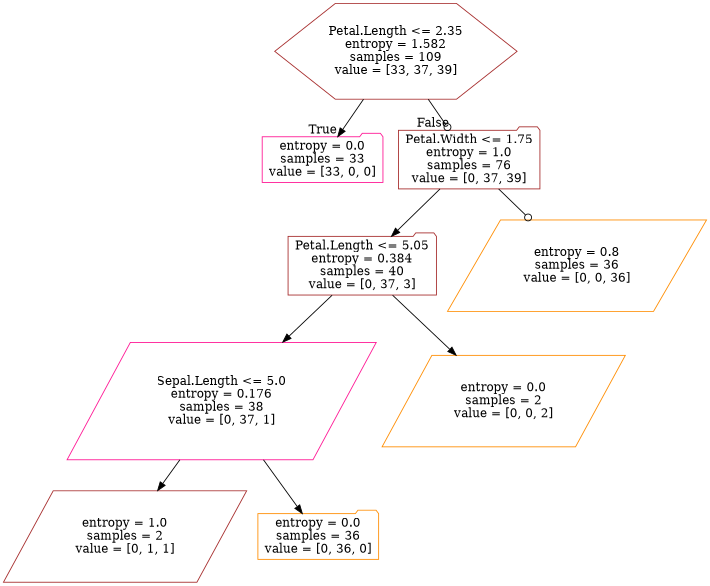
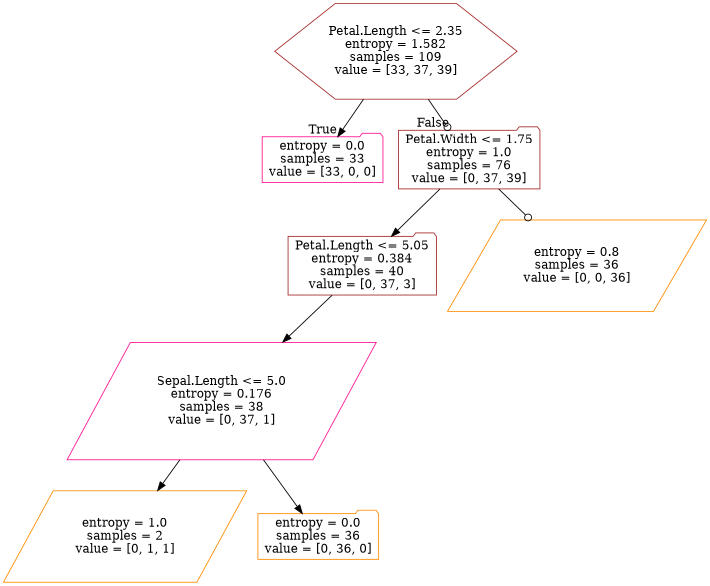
(504, 401) -> none
(125, 537) -> (125, 537)
